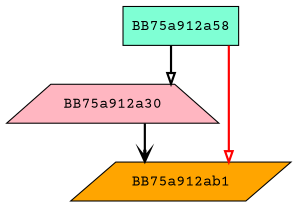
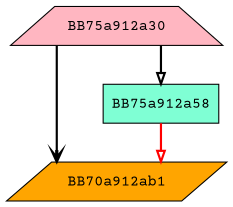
(171, 59) -> (161, 59)
(181, 182) -> (117, 182)
